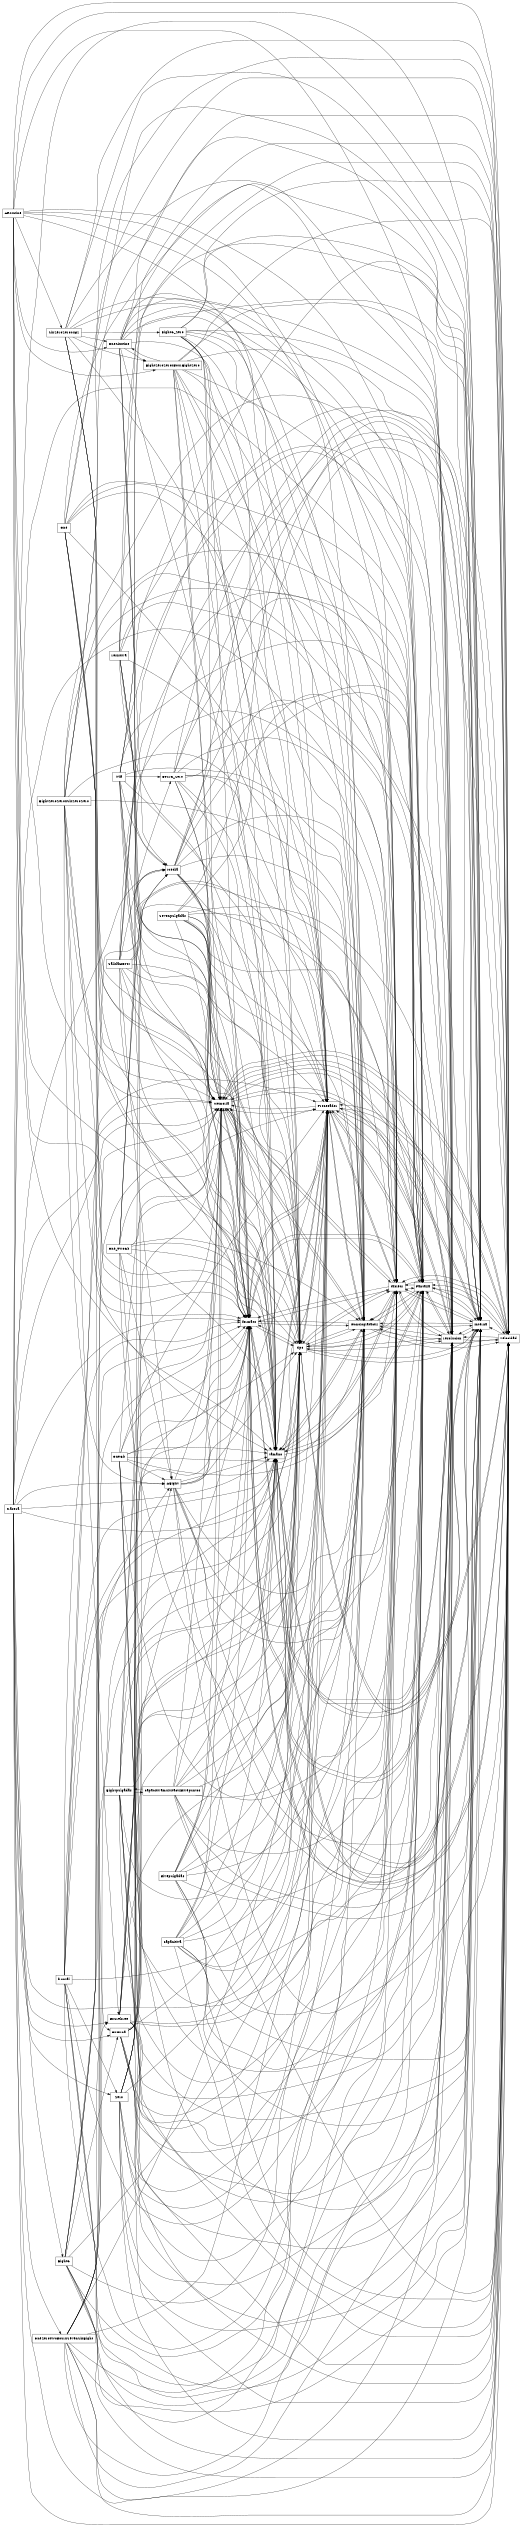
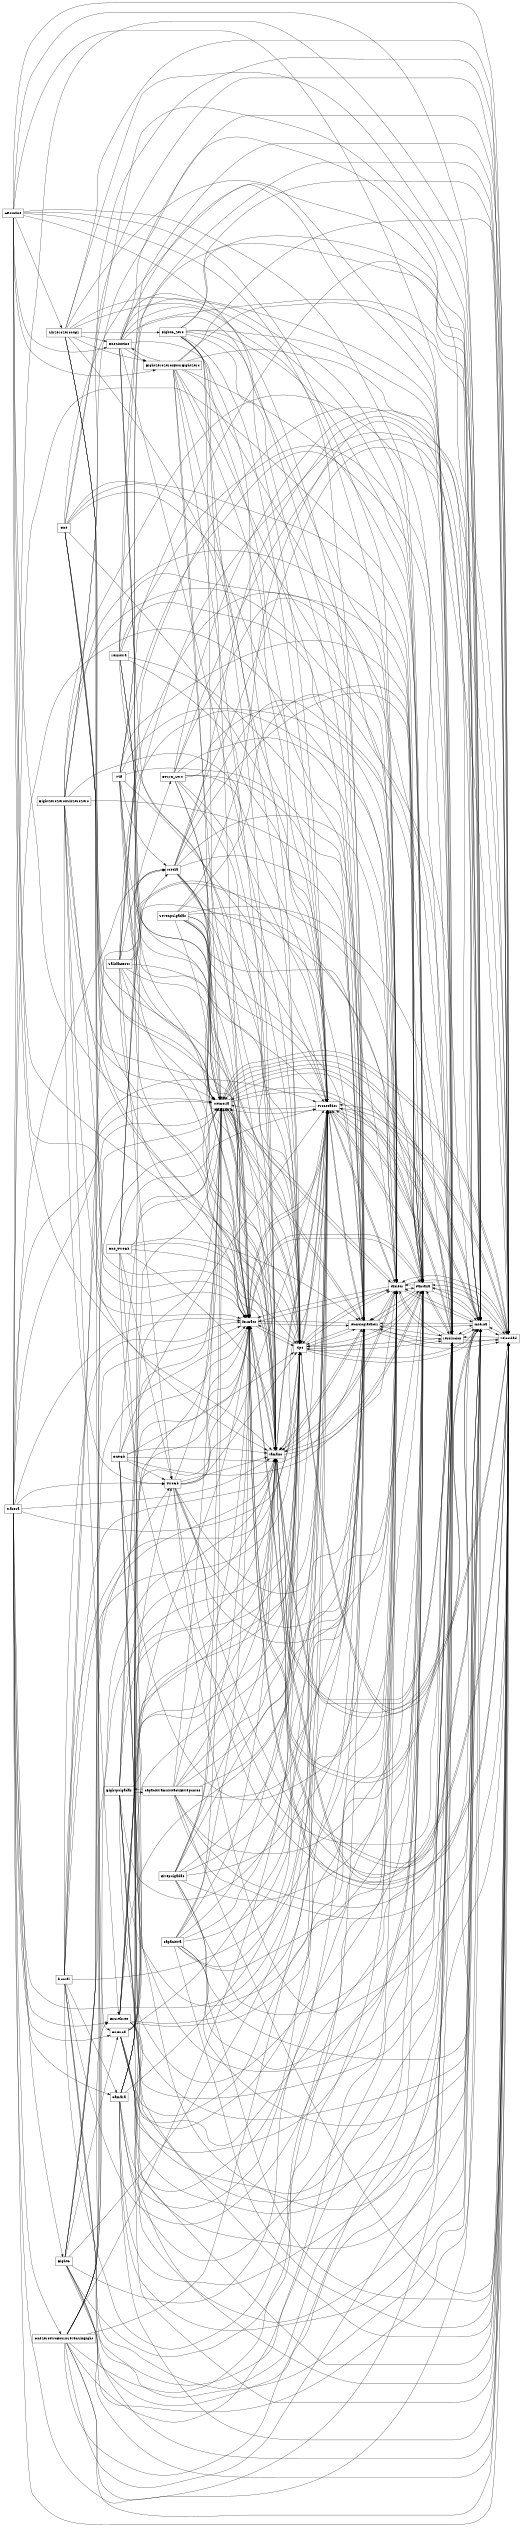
(137, 701) -> (229, 943)
(134, 766) -> (340, 840)
(143, 777) -> (387, 859)
none -> (492, 1331)
(141, 1422) -> (439, 1984)
(173, 1484) -> (173, 1484)
(119, 2097) -> (119, 2097)
